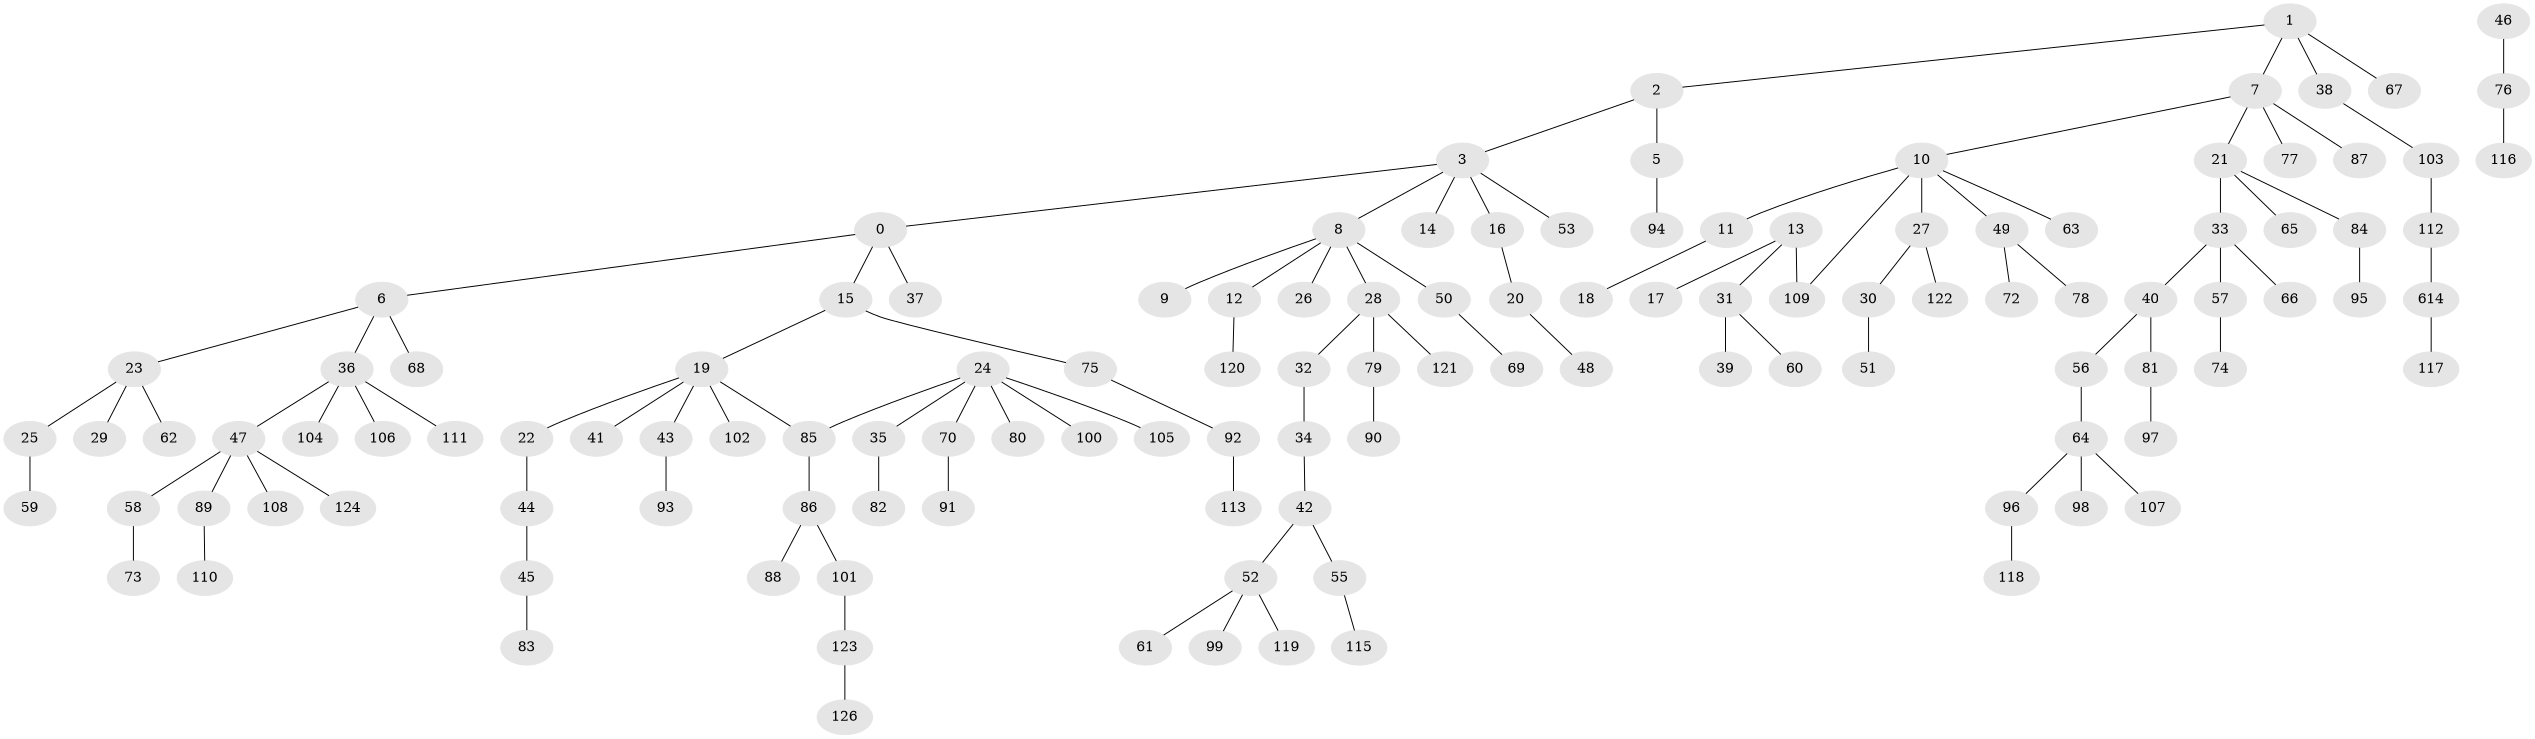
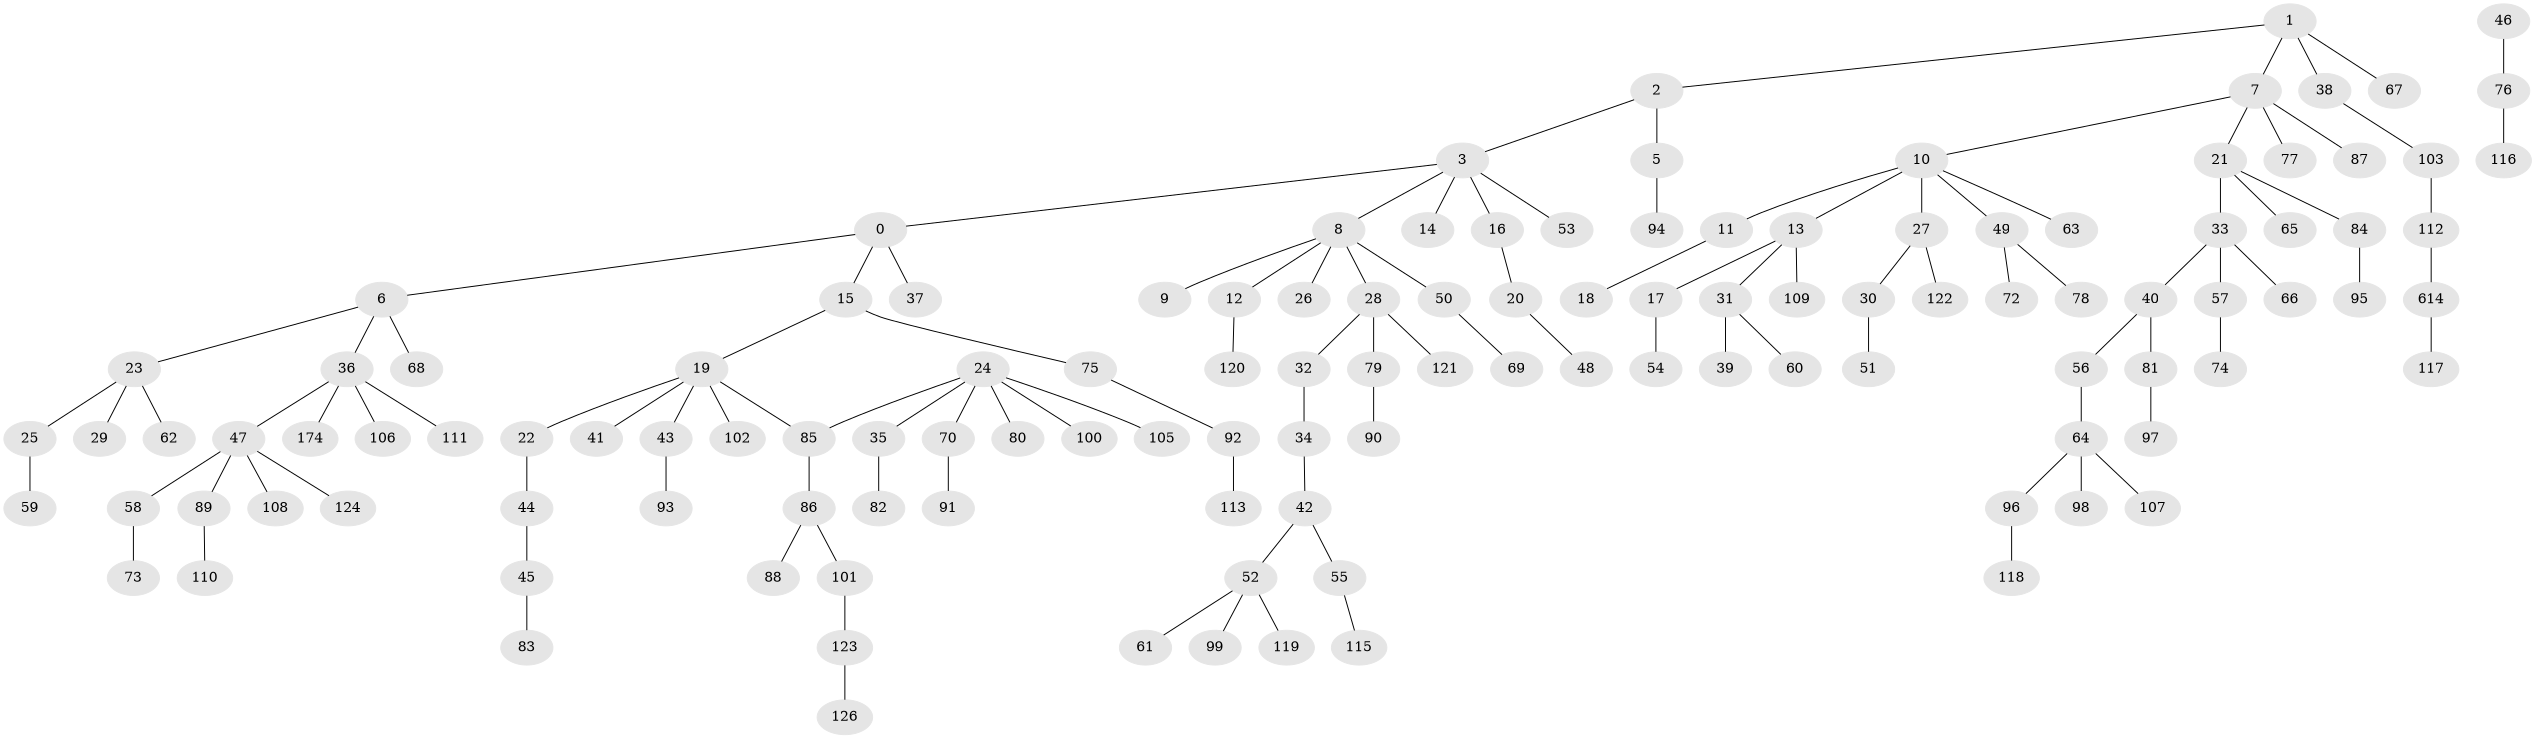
(1860, 230) -> (1859, 195)
none -> (1656, 369)
(310, 439) -> (310, 439)
